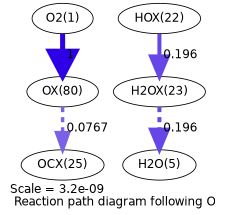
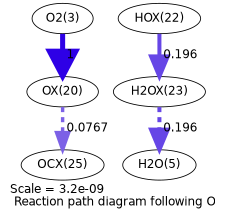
(63, 19) -> (63, 19)
(63, 92) -> (63, 92)
